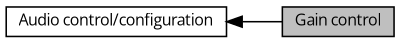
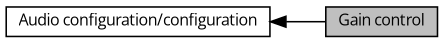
(116, 22) -> (138, 22)
